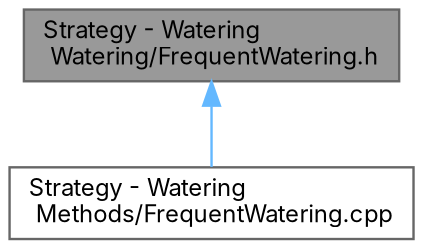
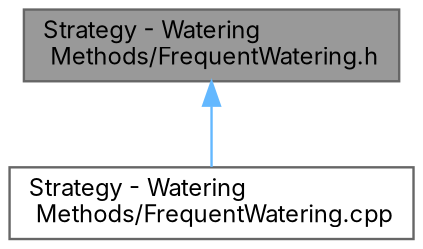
(212, 45) -> (212, 45)
